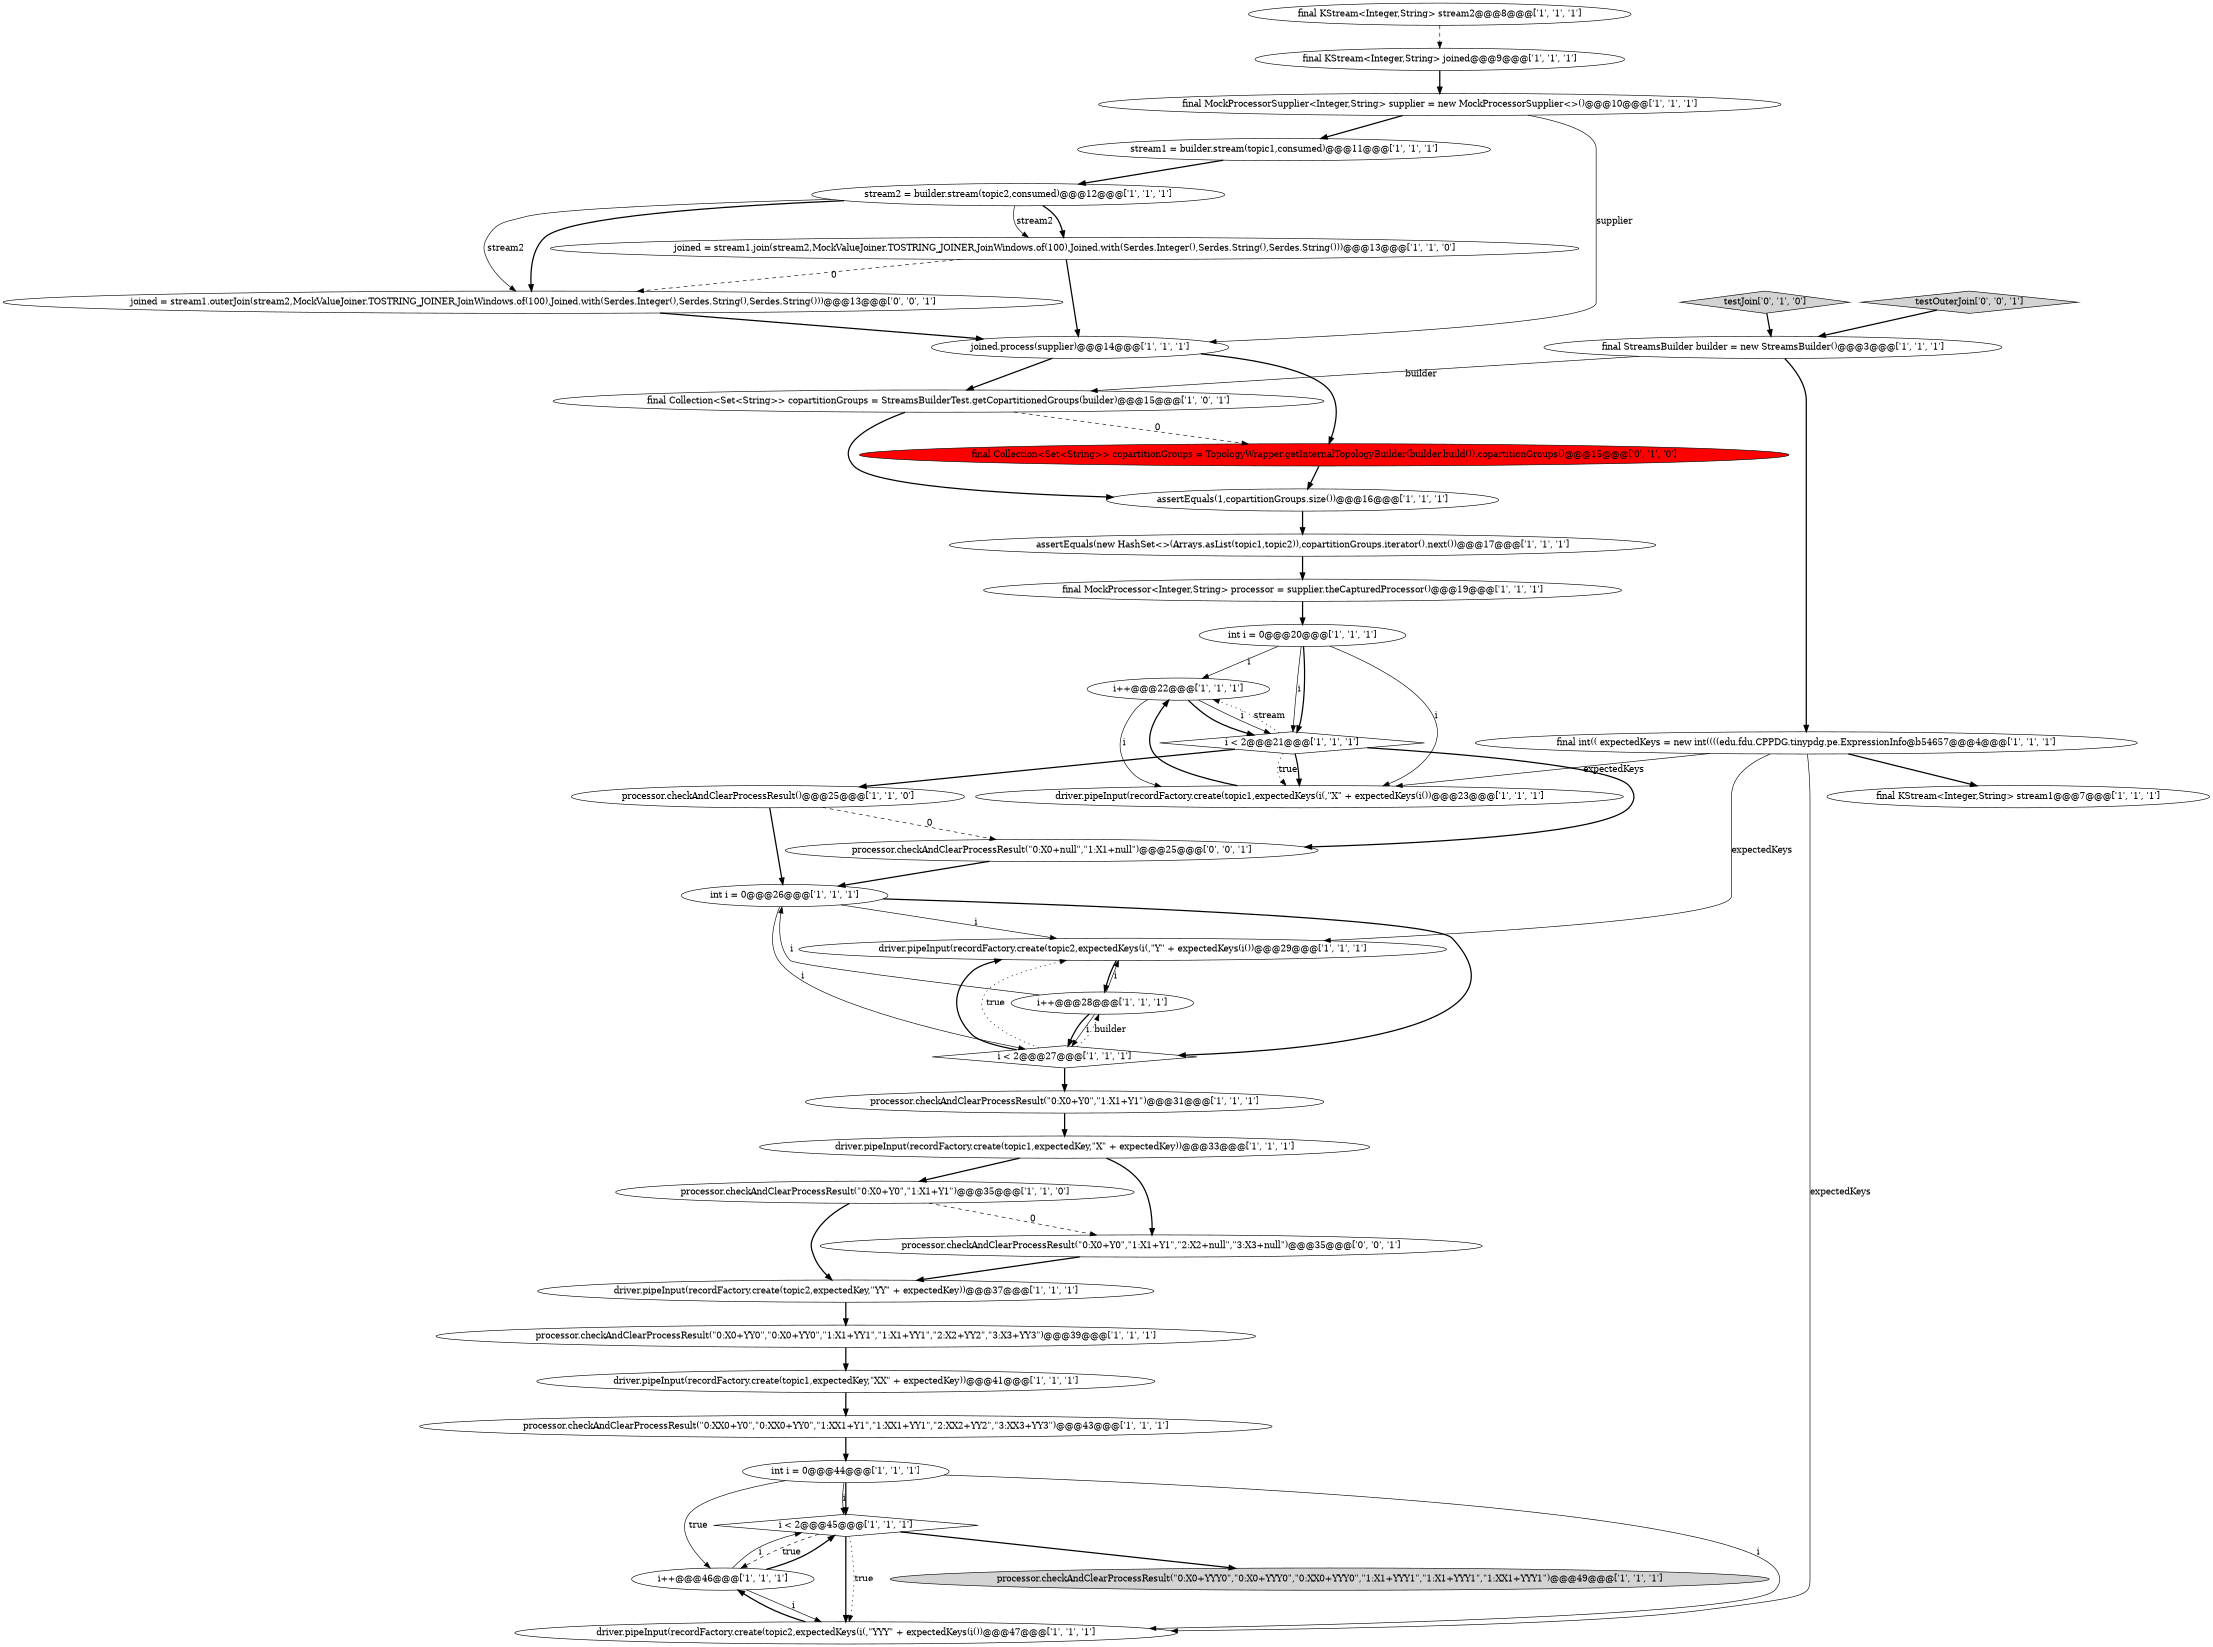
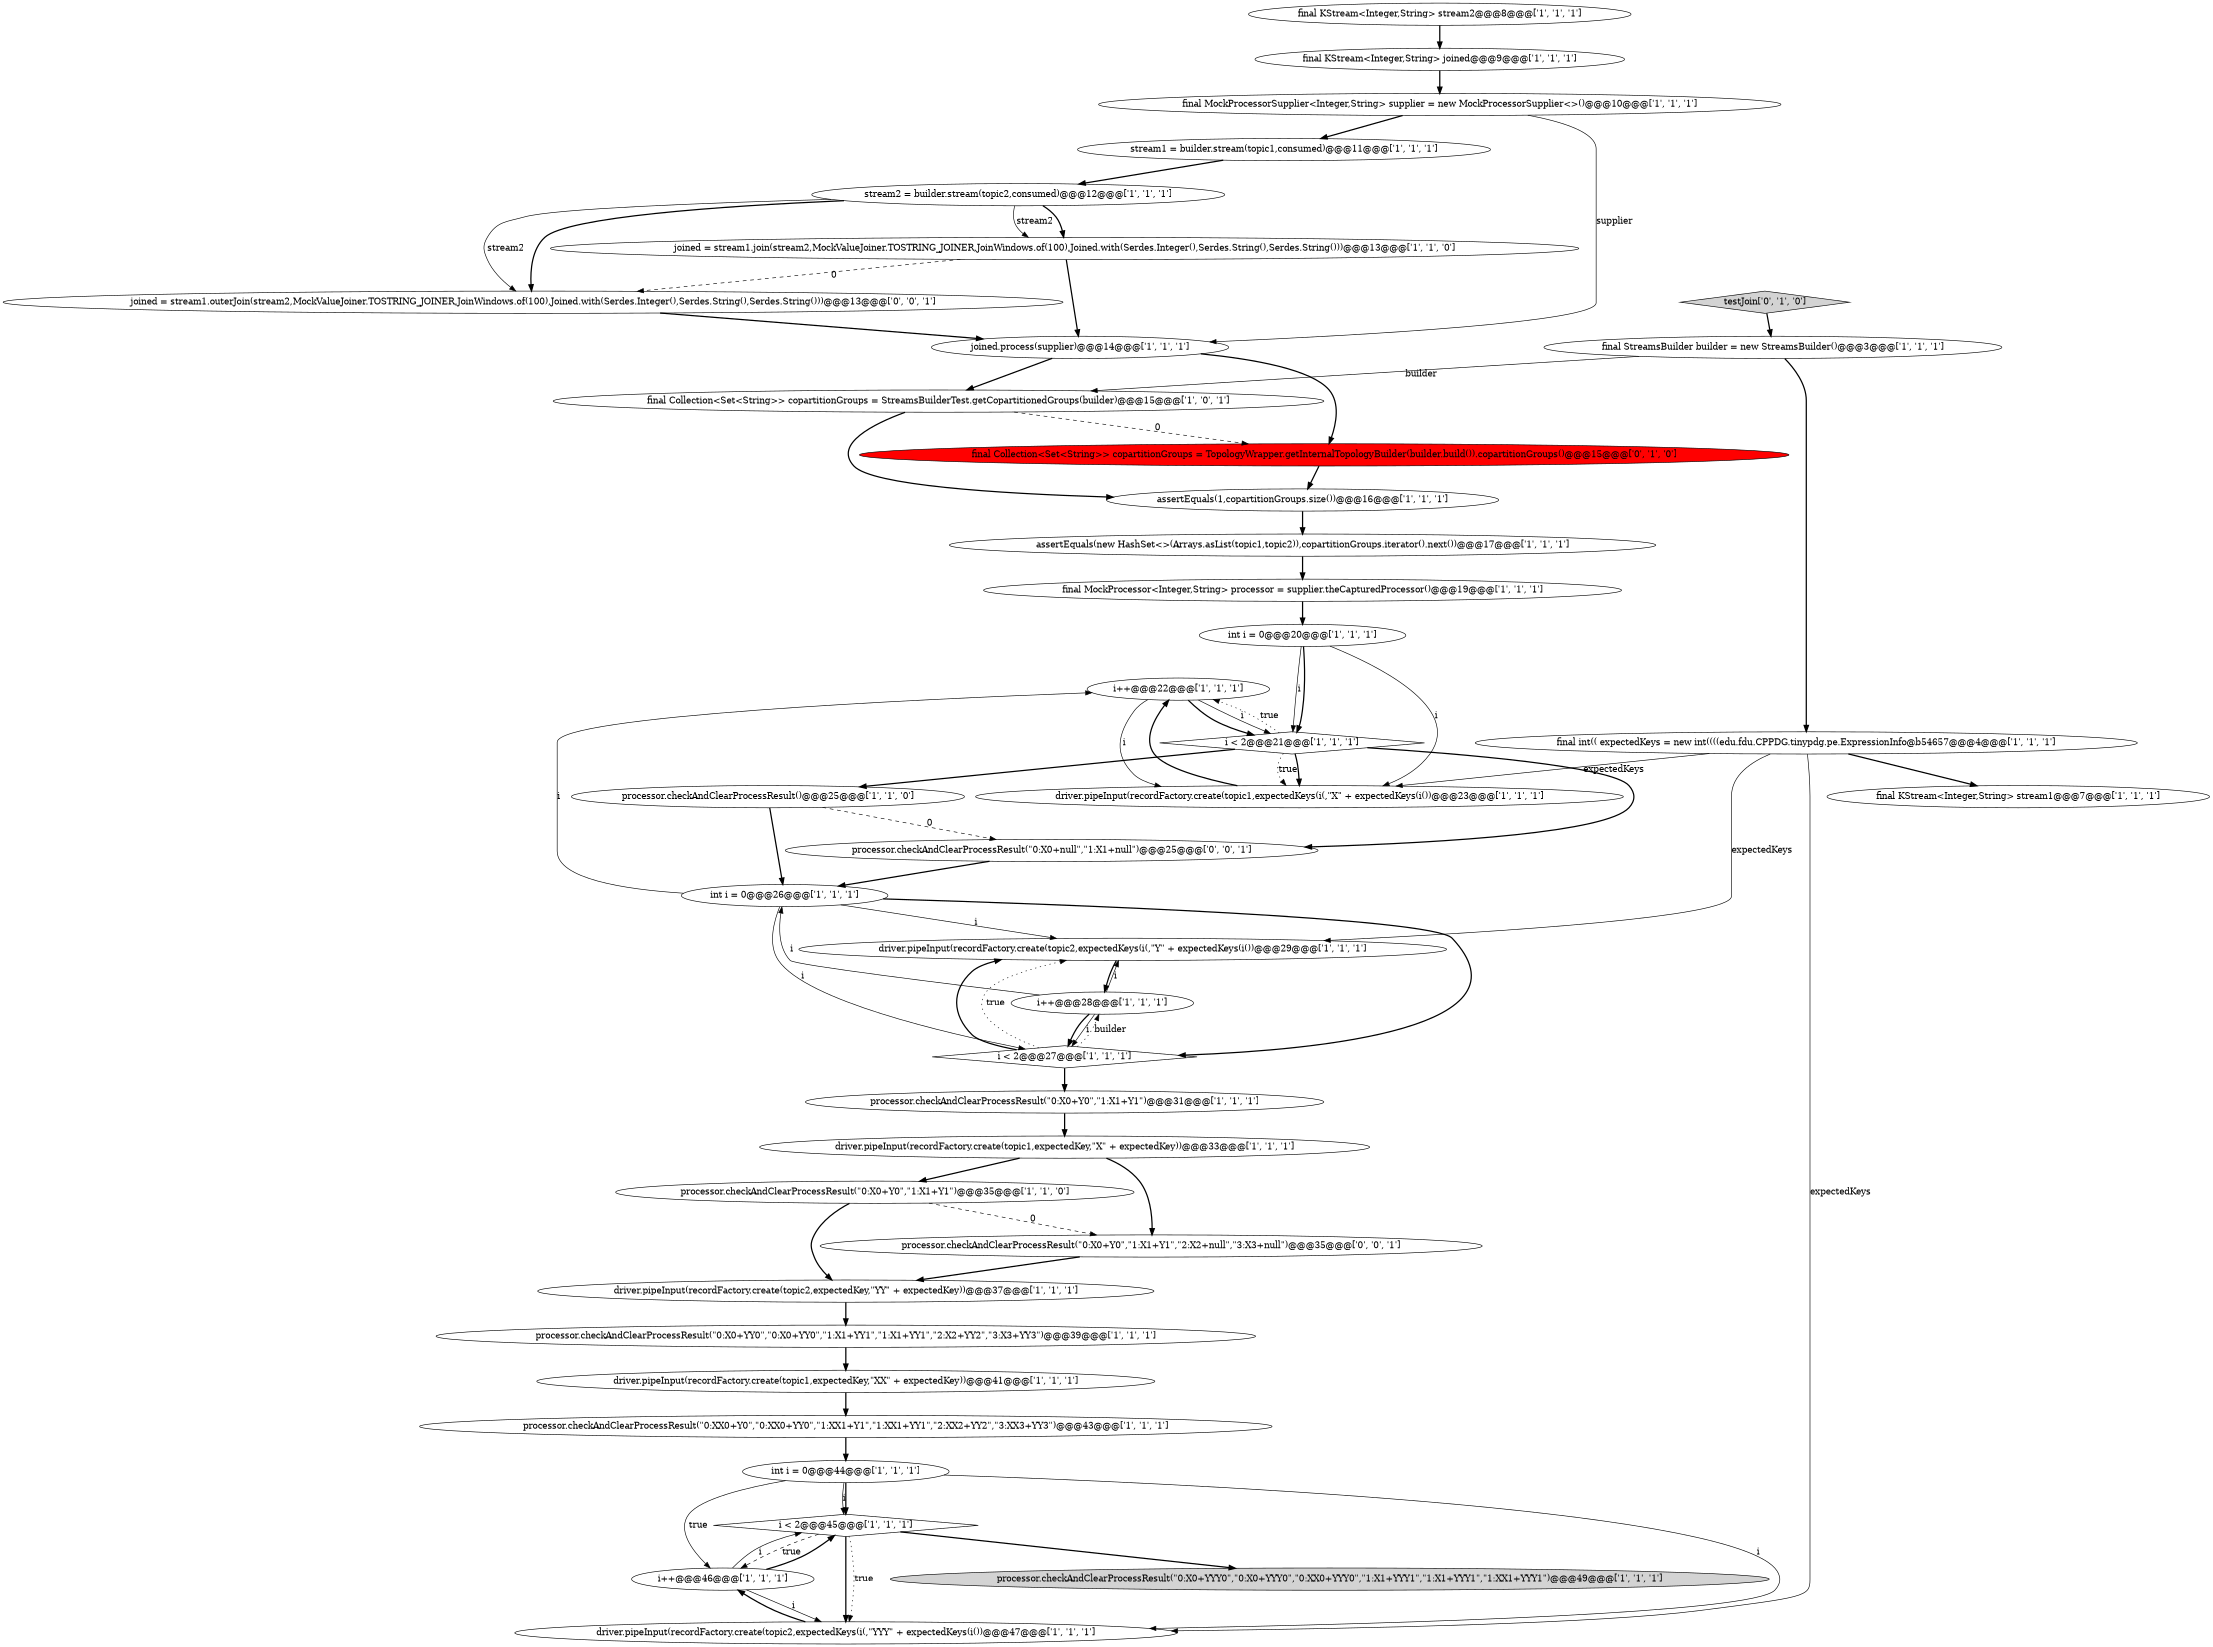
(1440, 34) -> (1440, 34)
(1969, 302) -> none
(1243, 661) -> (695, 715)
(1269, 716) -> (1269, 716)
